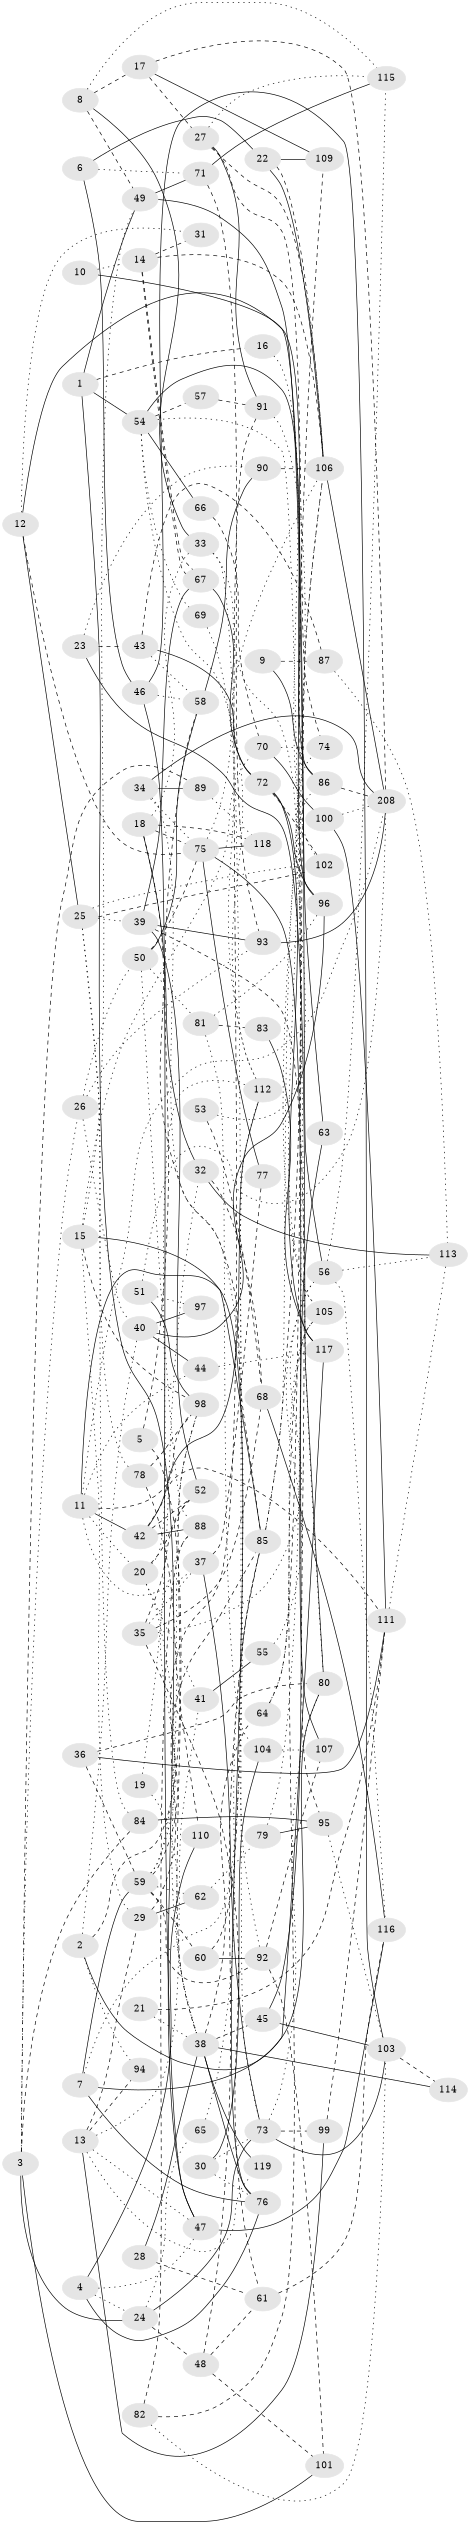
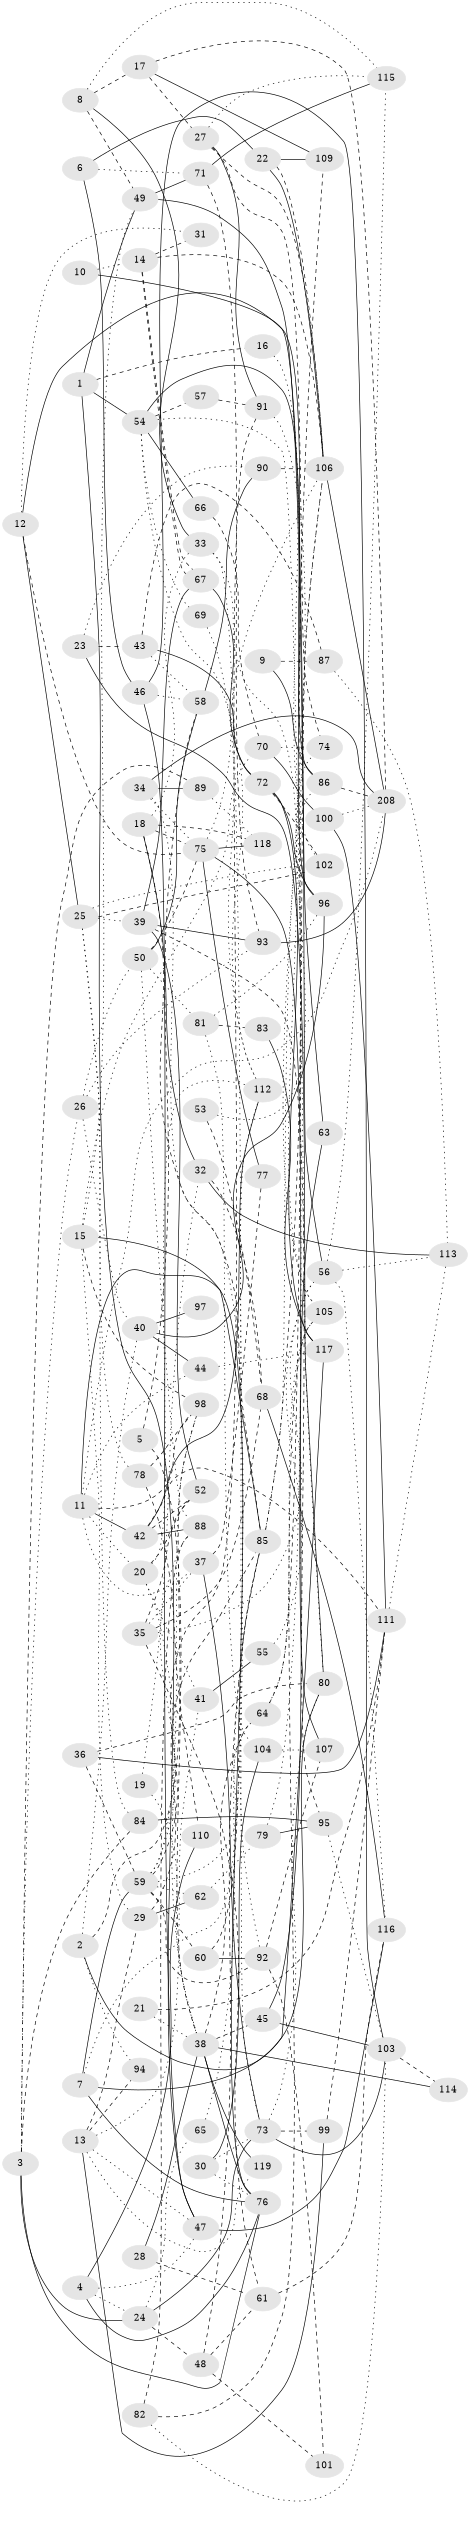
(140, 1293) -> none
none -> (215, 1859)
(80, 2450) -> (143, 2374)
